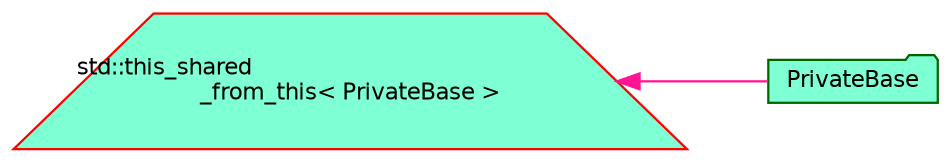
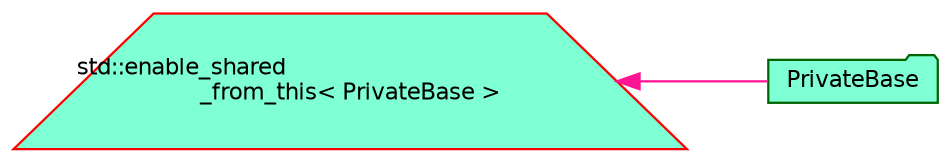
(350, 81) -> (350, 81)
